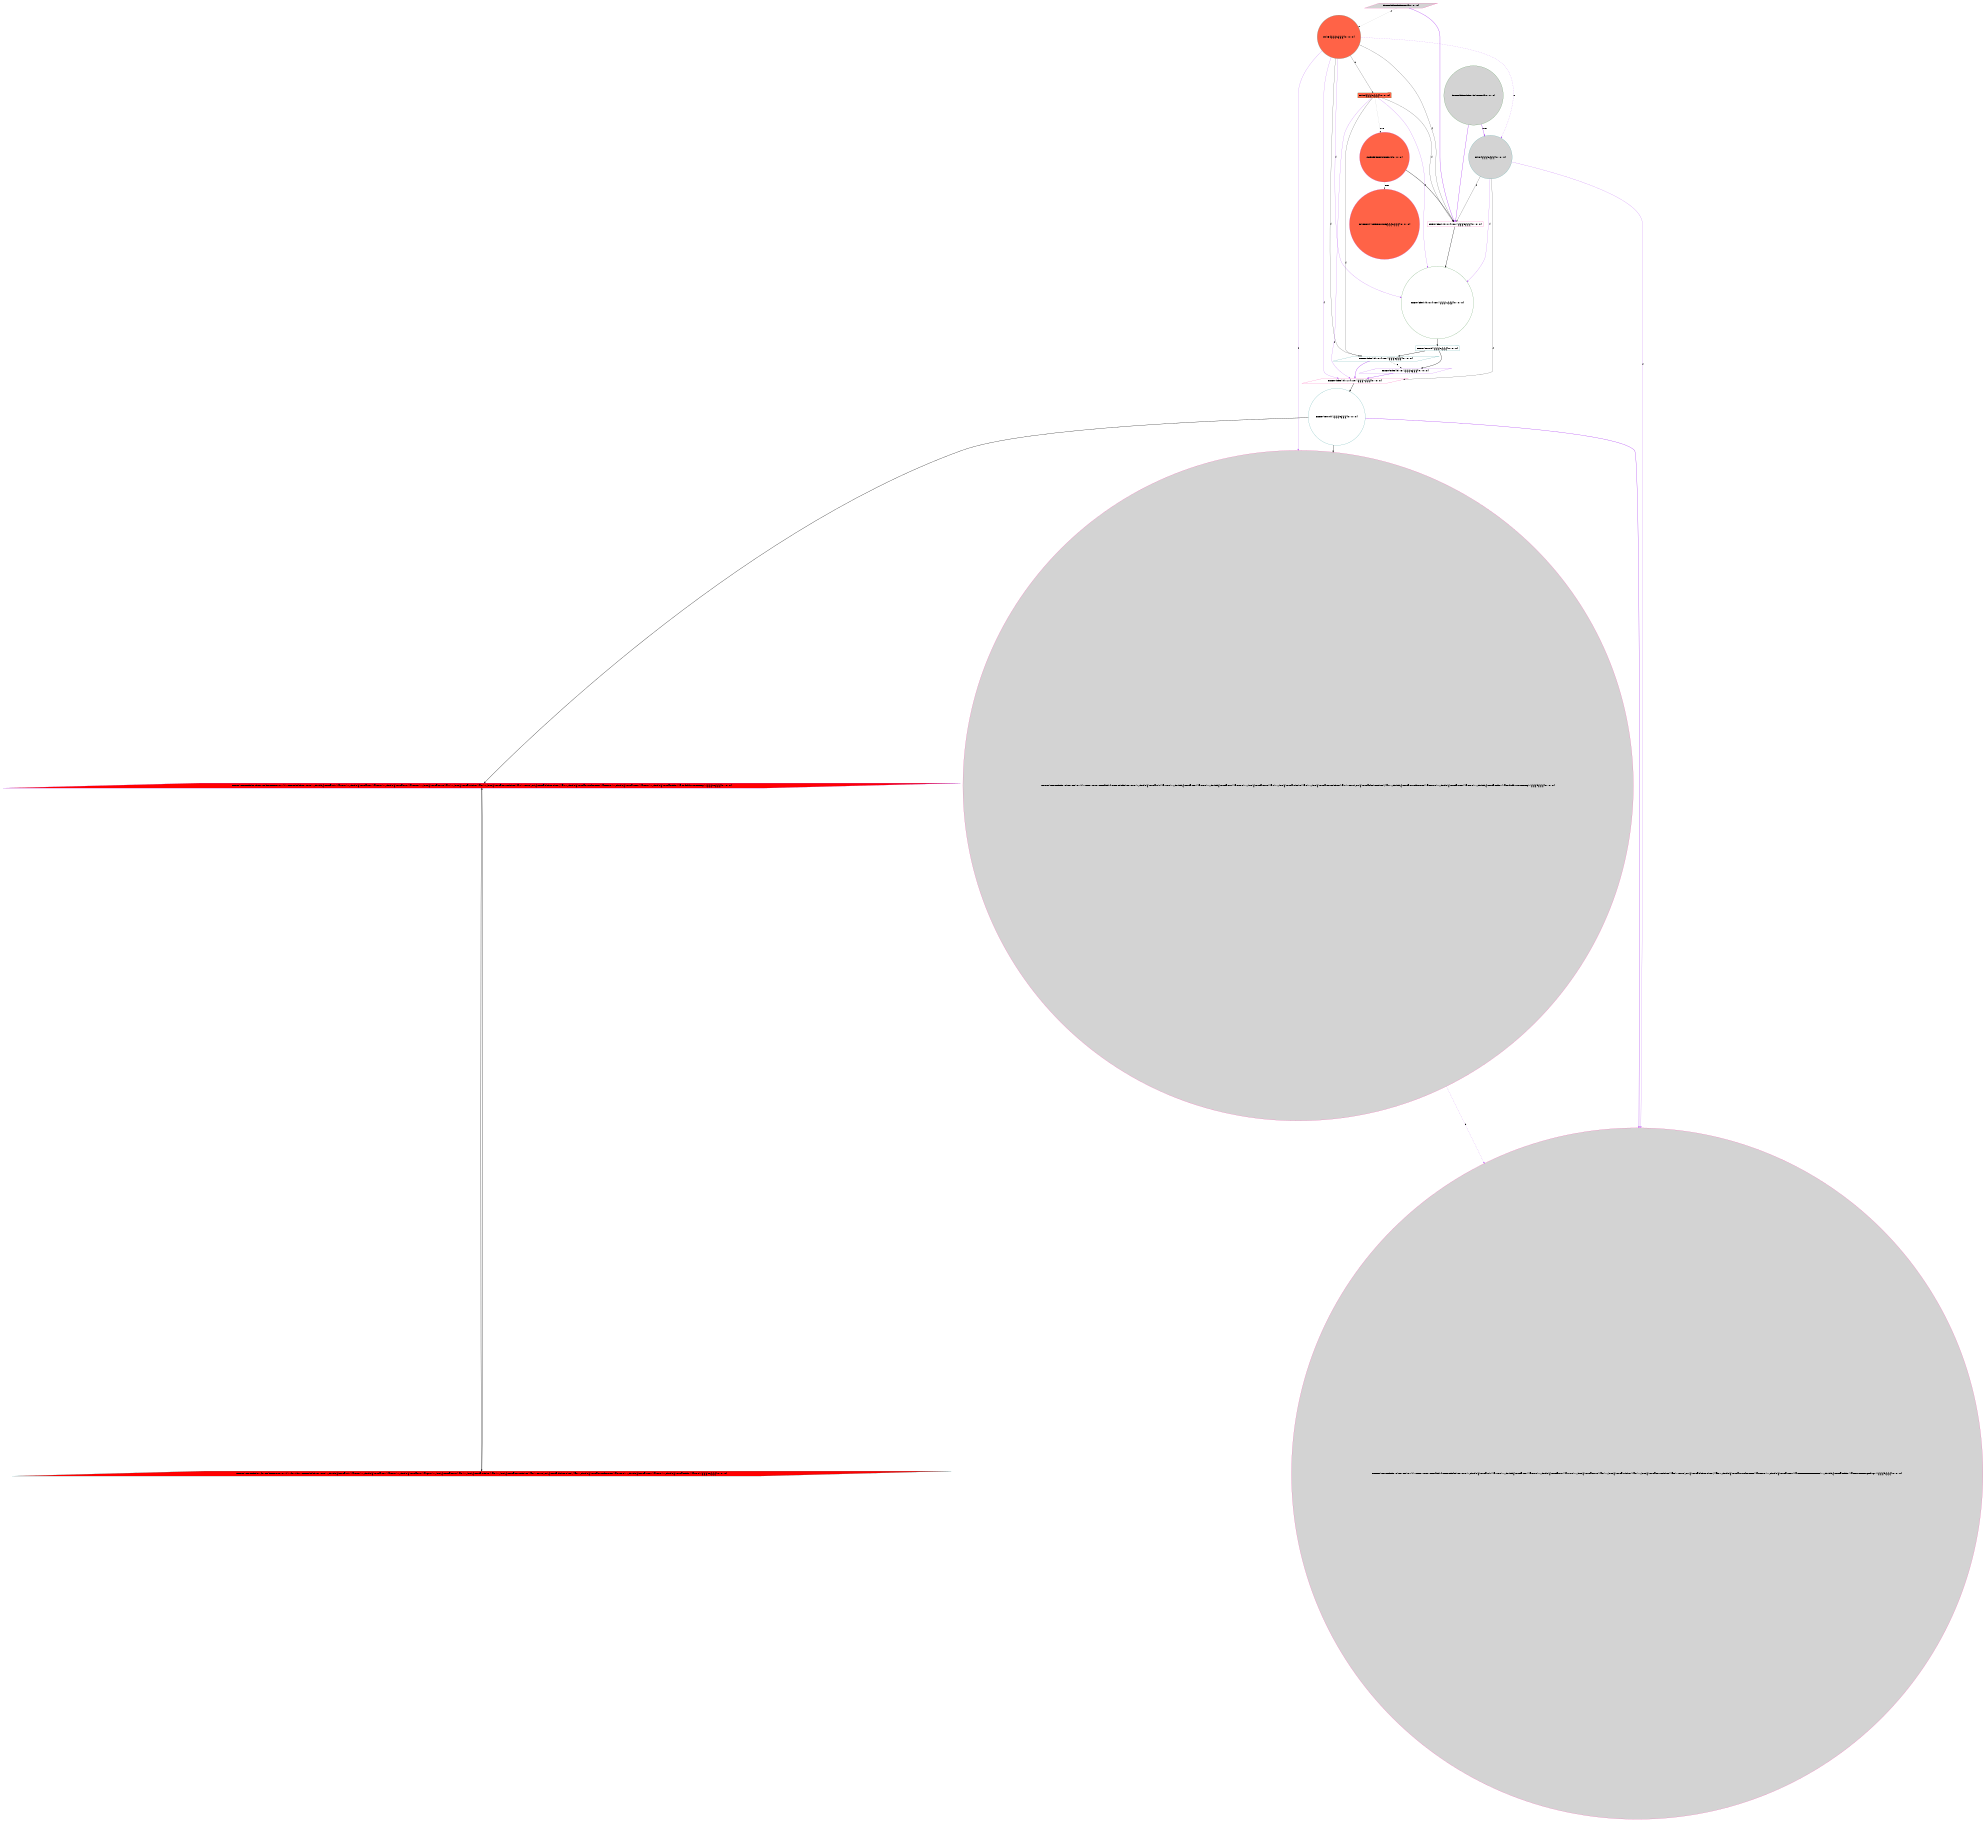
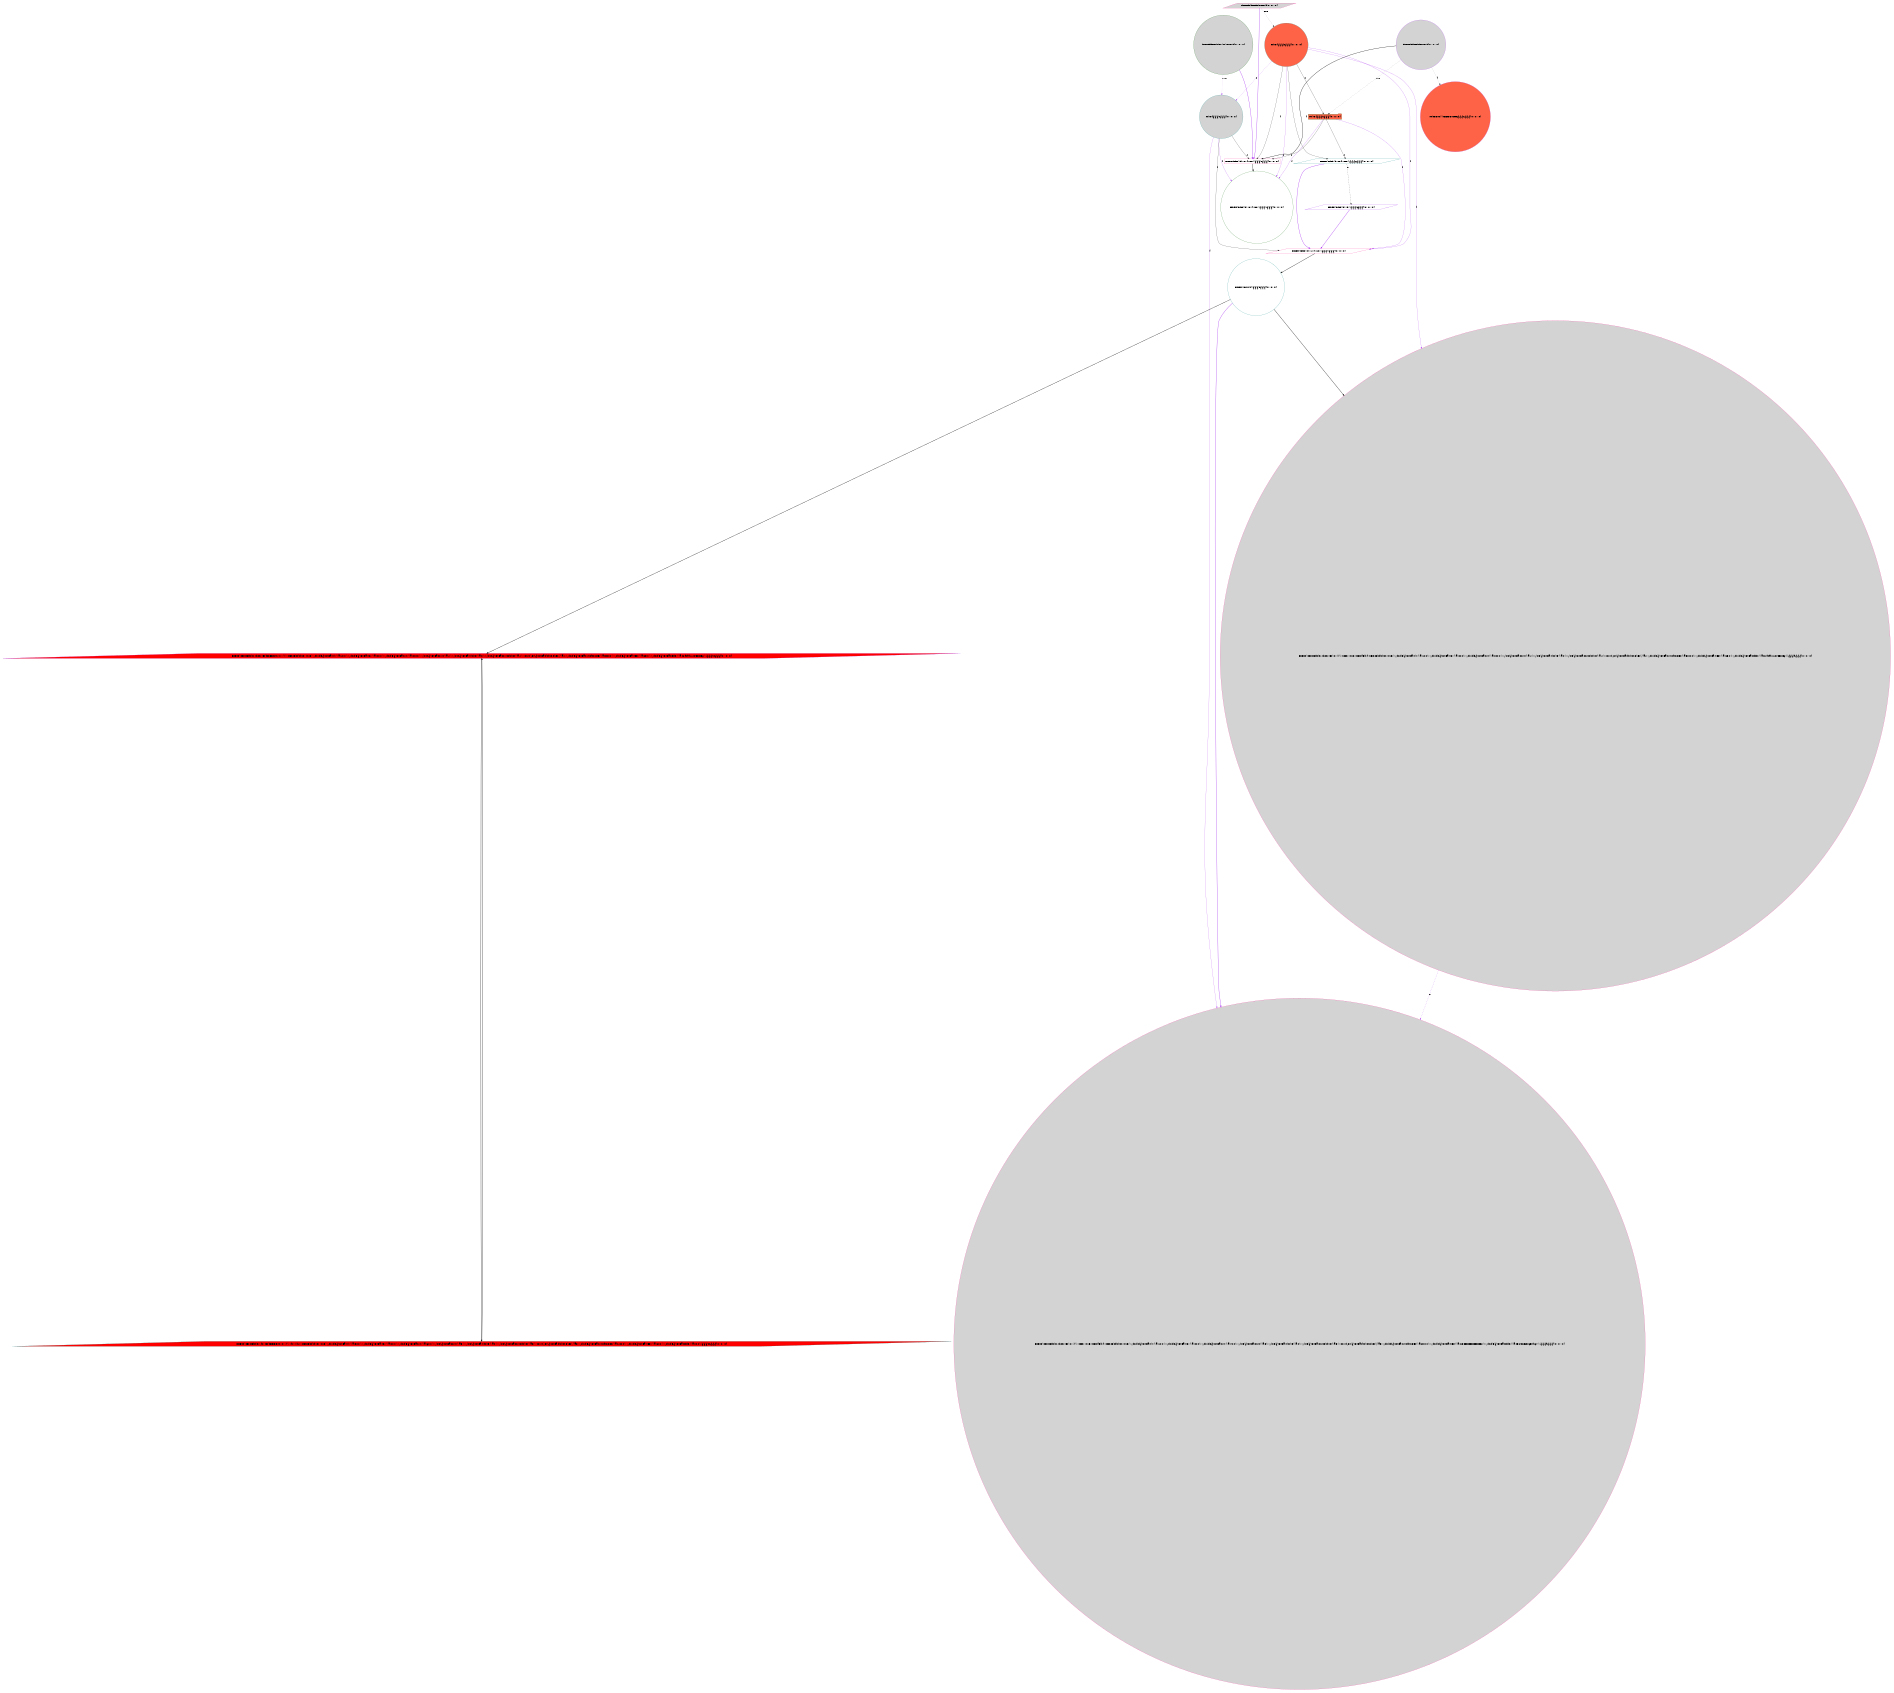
(1391, 12) -> (1266, 12)
(1378, 115) -> (1365, 87)
(1483, 129) -> (1222, 84)
(1385, 157) -> (1421, 45)
(1387, 186) -> (1438, 78)
(1437, 348) -> none
